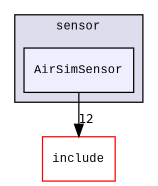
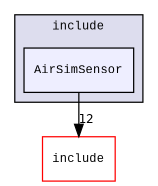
(79, 26) -> (79, 26)
